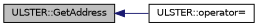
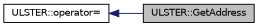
(137, 13) -> (131, 13)
